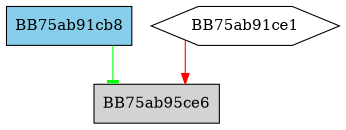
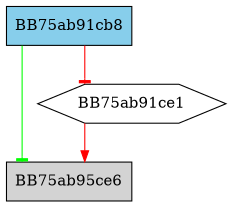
none -> (85, 62)
